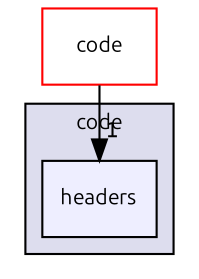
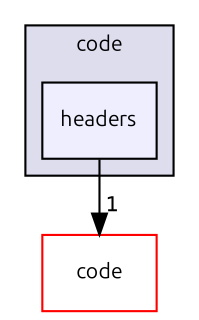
(99, 116) -> (99, 189)
